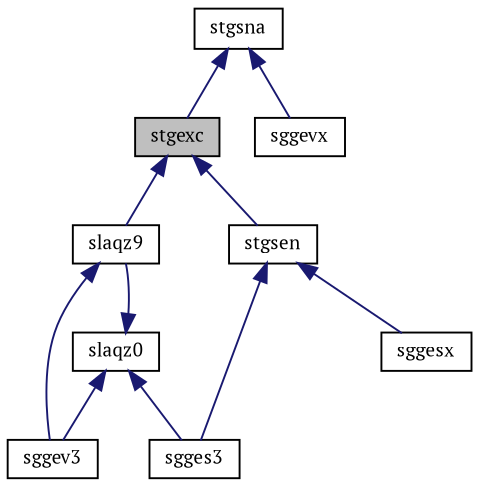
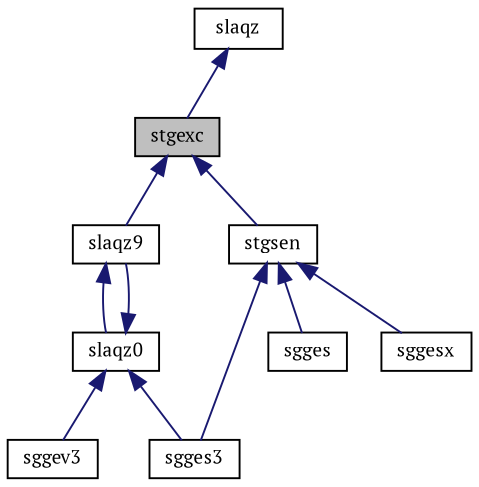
(239, 29) -> (239, 29)
(300, 137) -> none
none -> (308, 352)
(49, 355) -> (103, 308)
